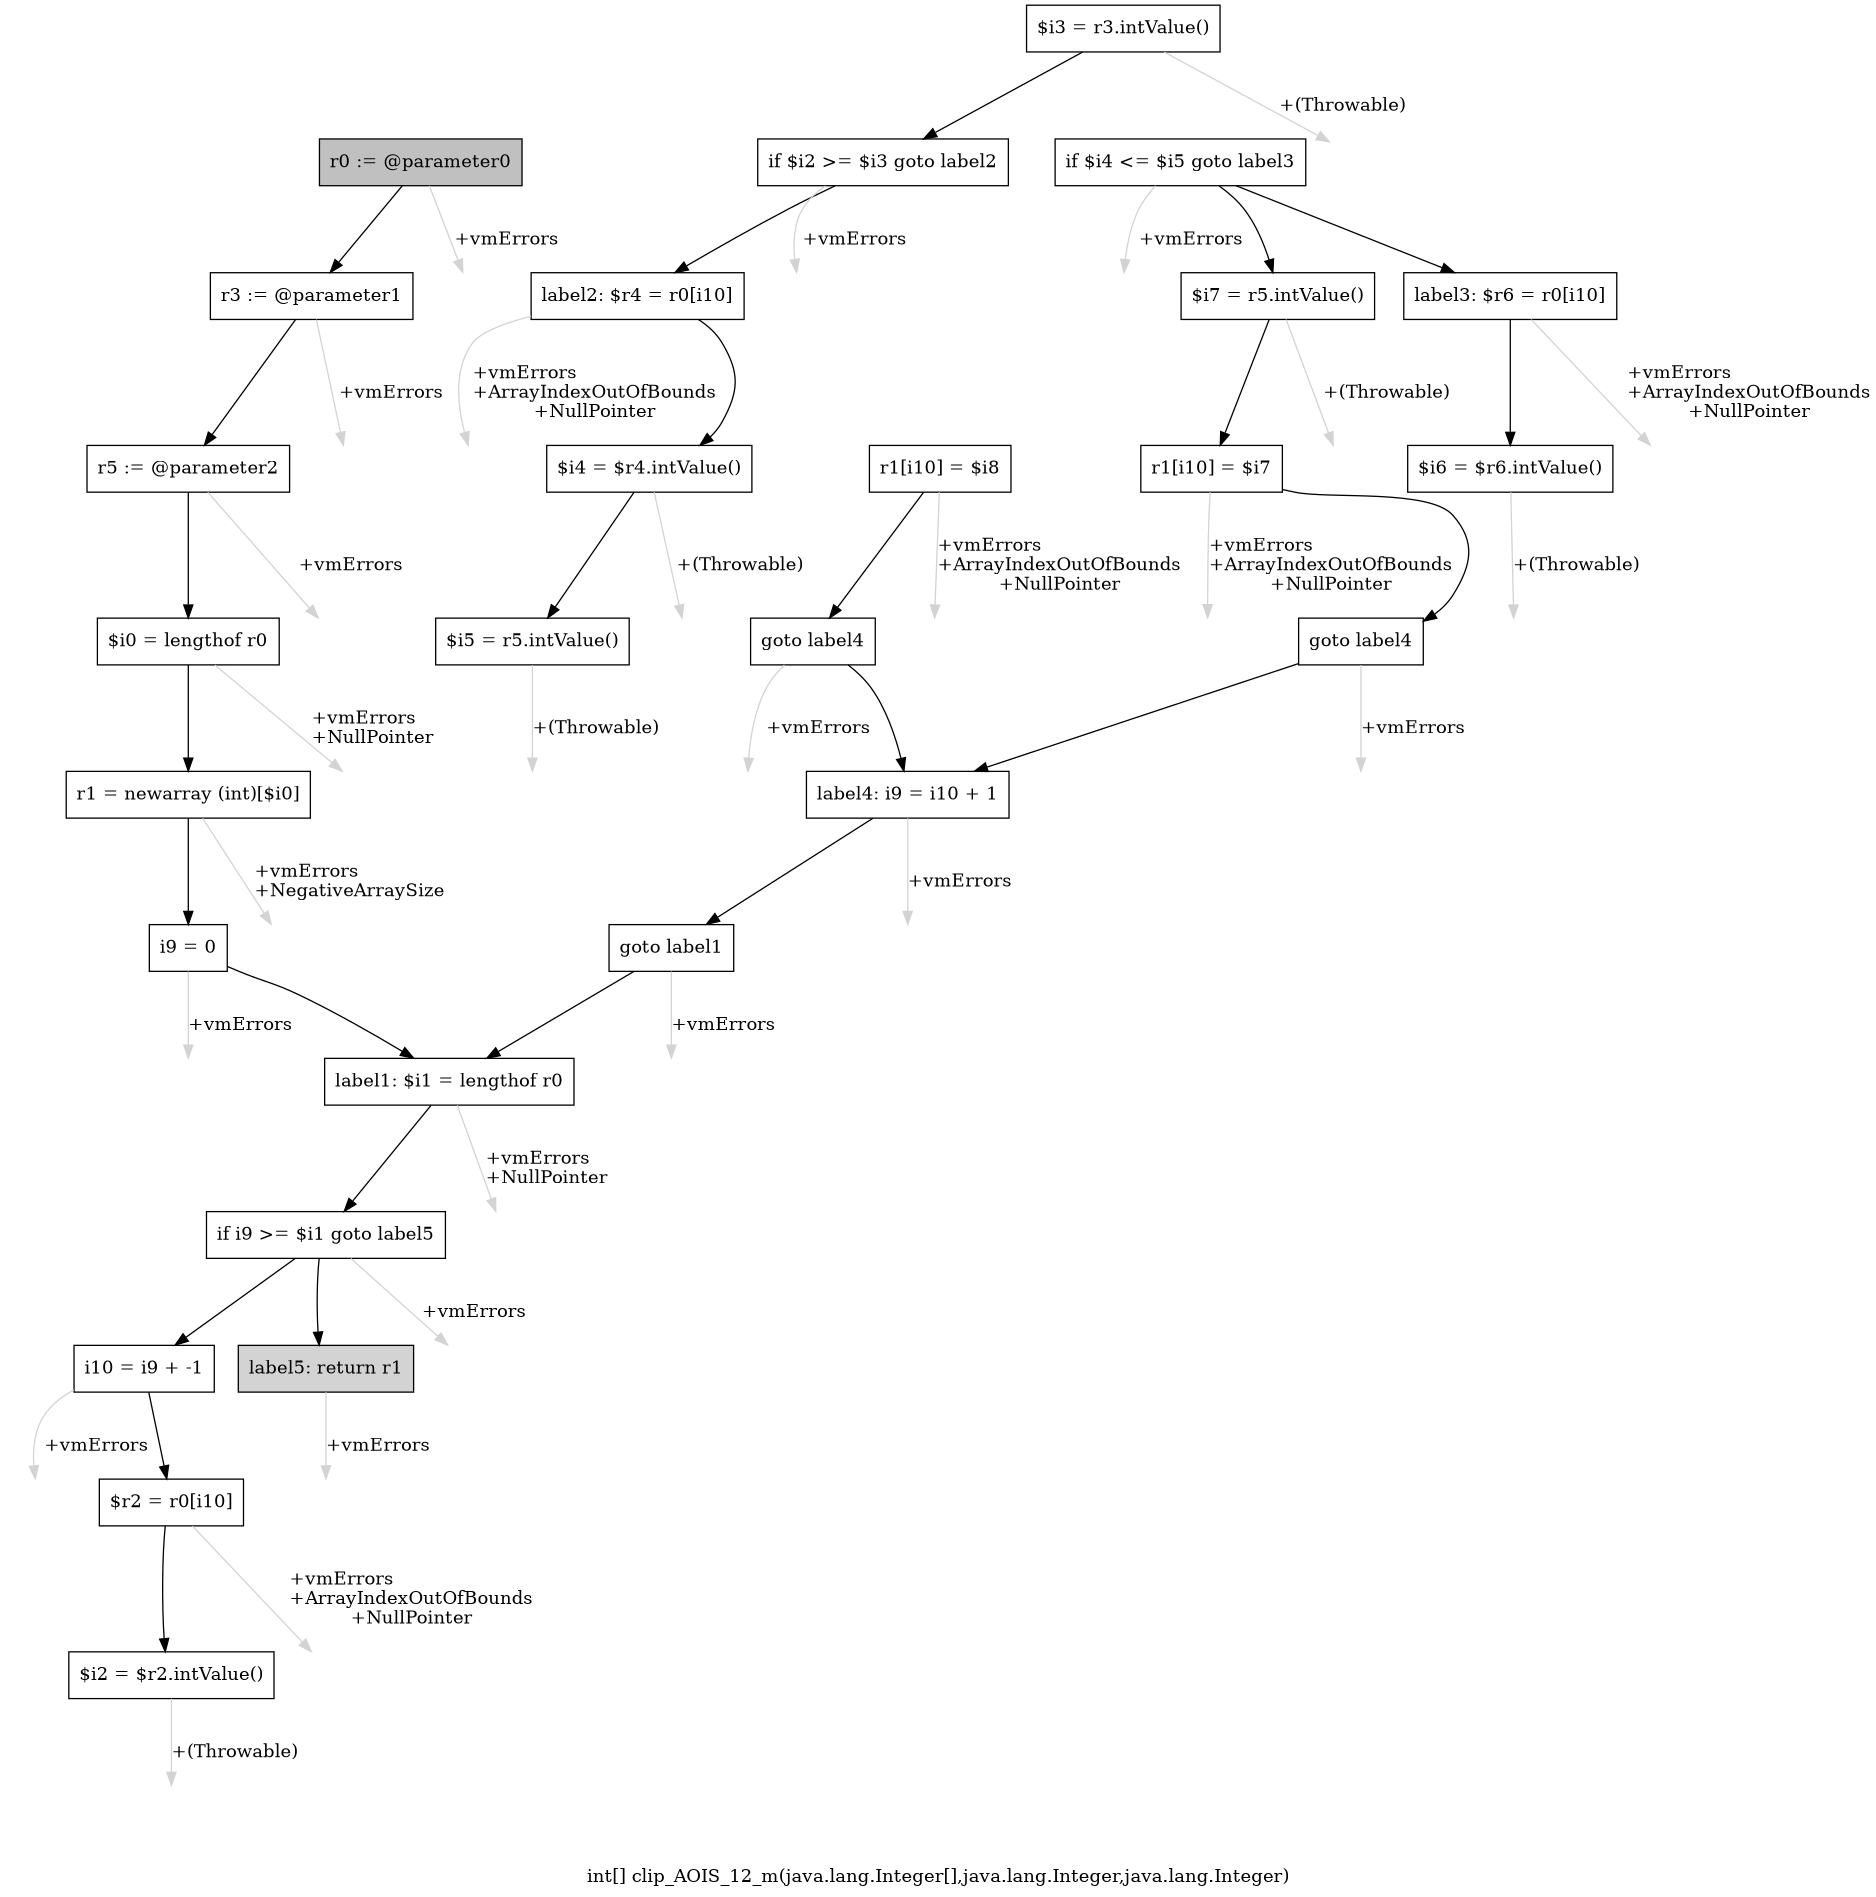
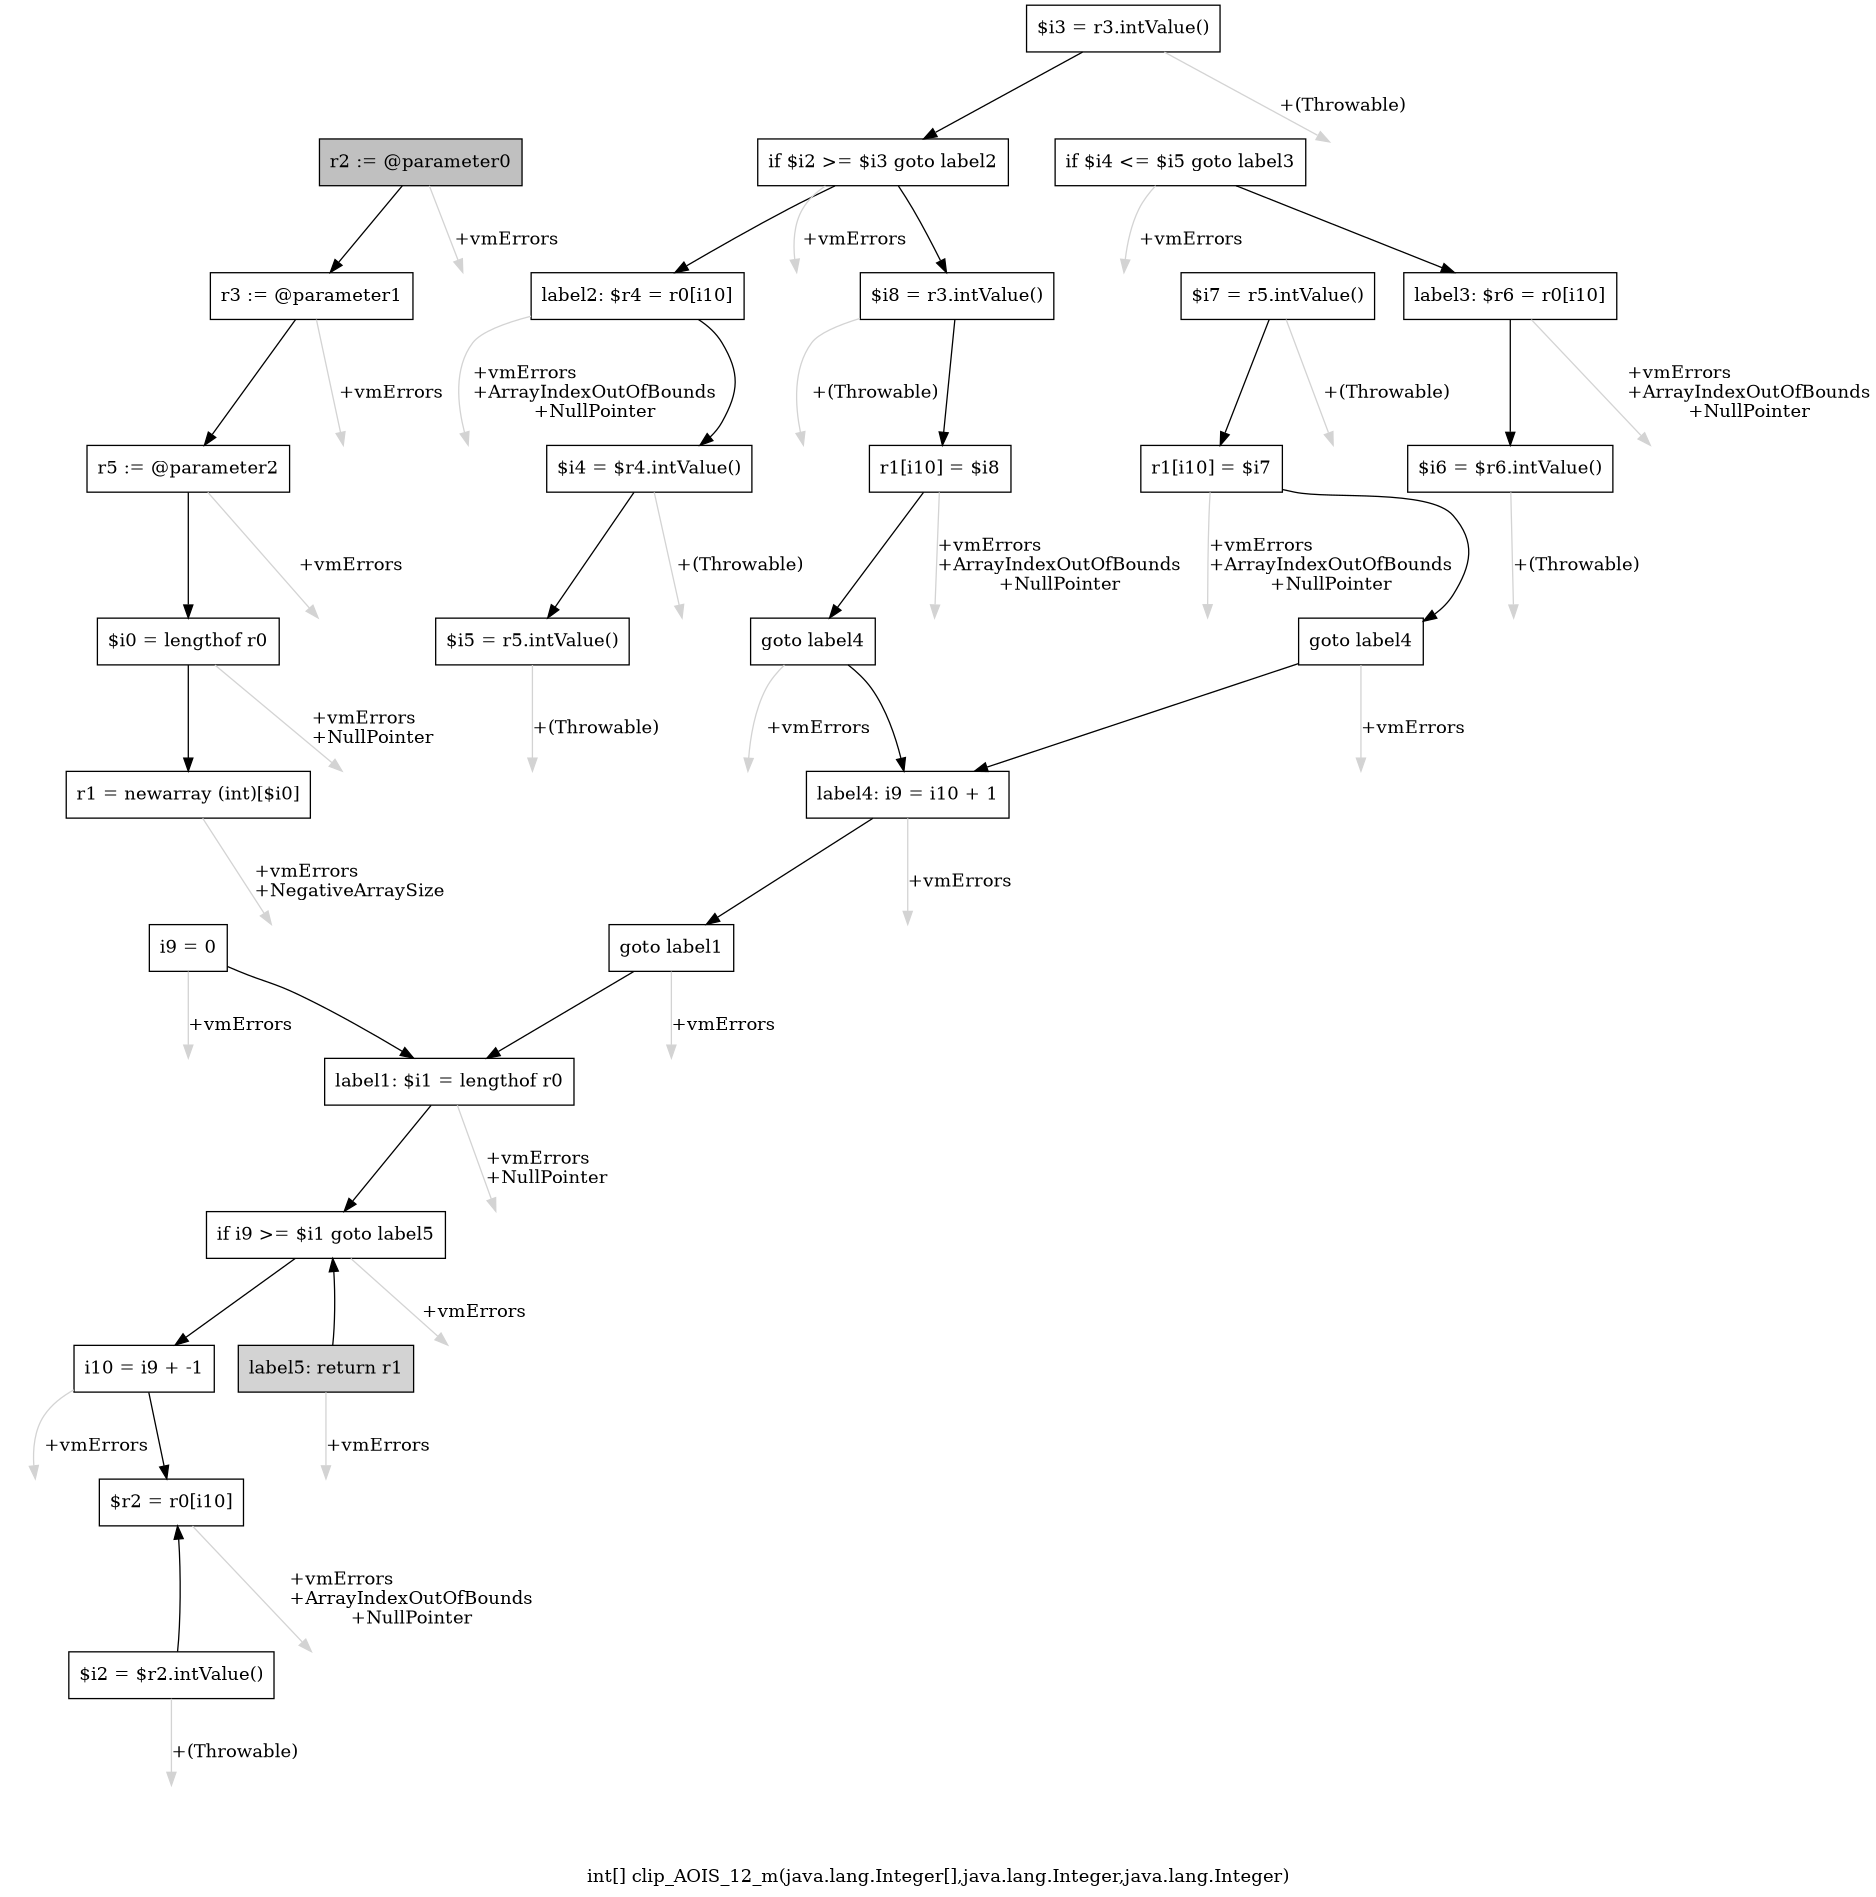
(421, 162) -> (421, 162)
(1251, 219) -> none
none -> (957, 296)
(188, 865) -> none
(317, 1295) -> (335, 1308)
(163, 1582) -> (180, 1595)
